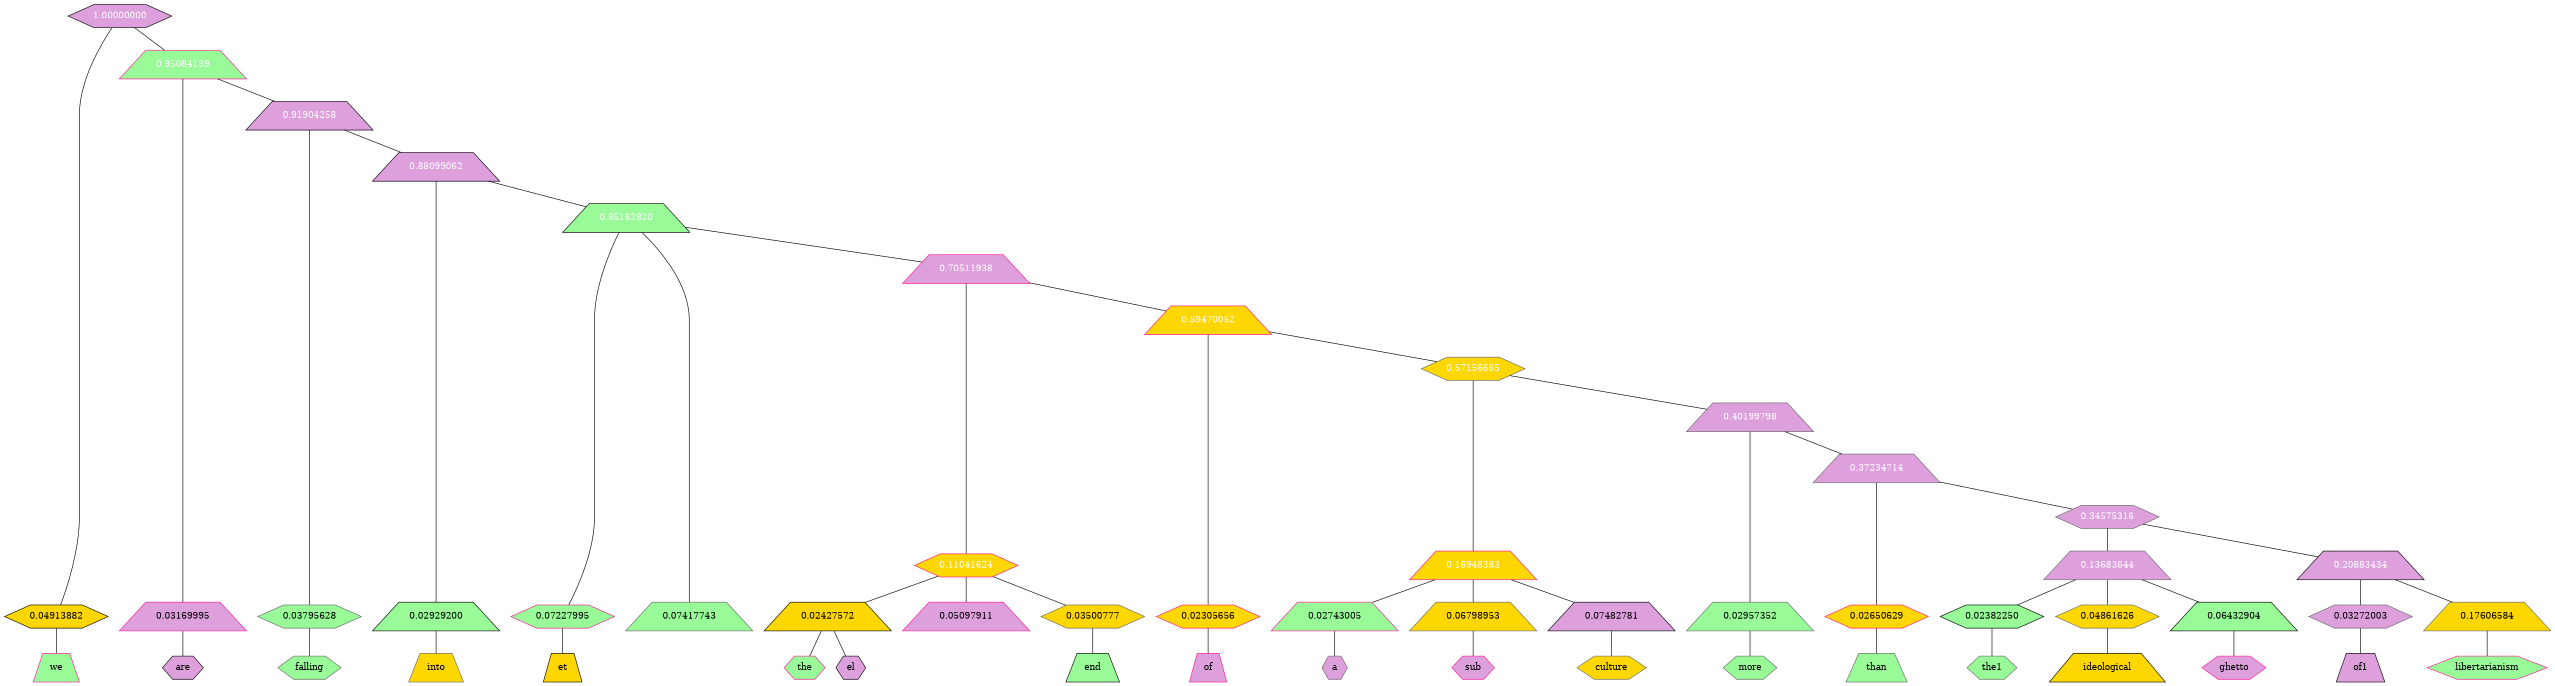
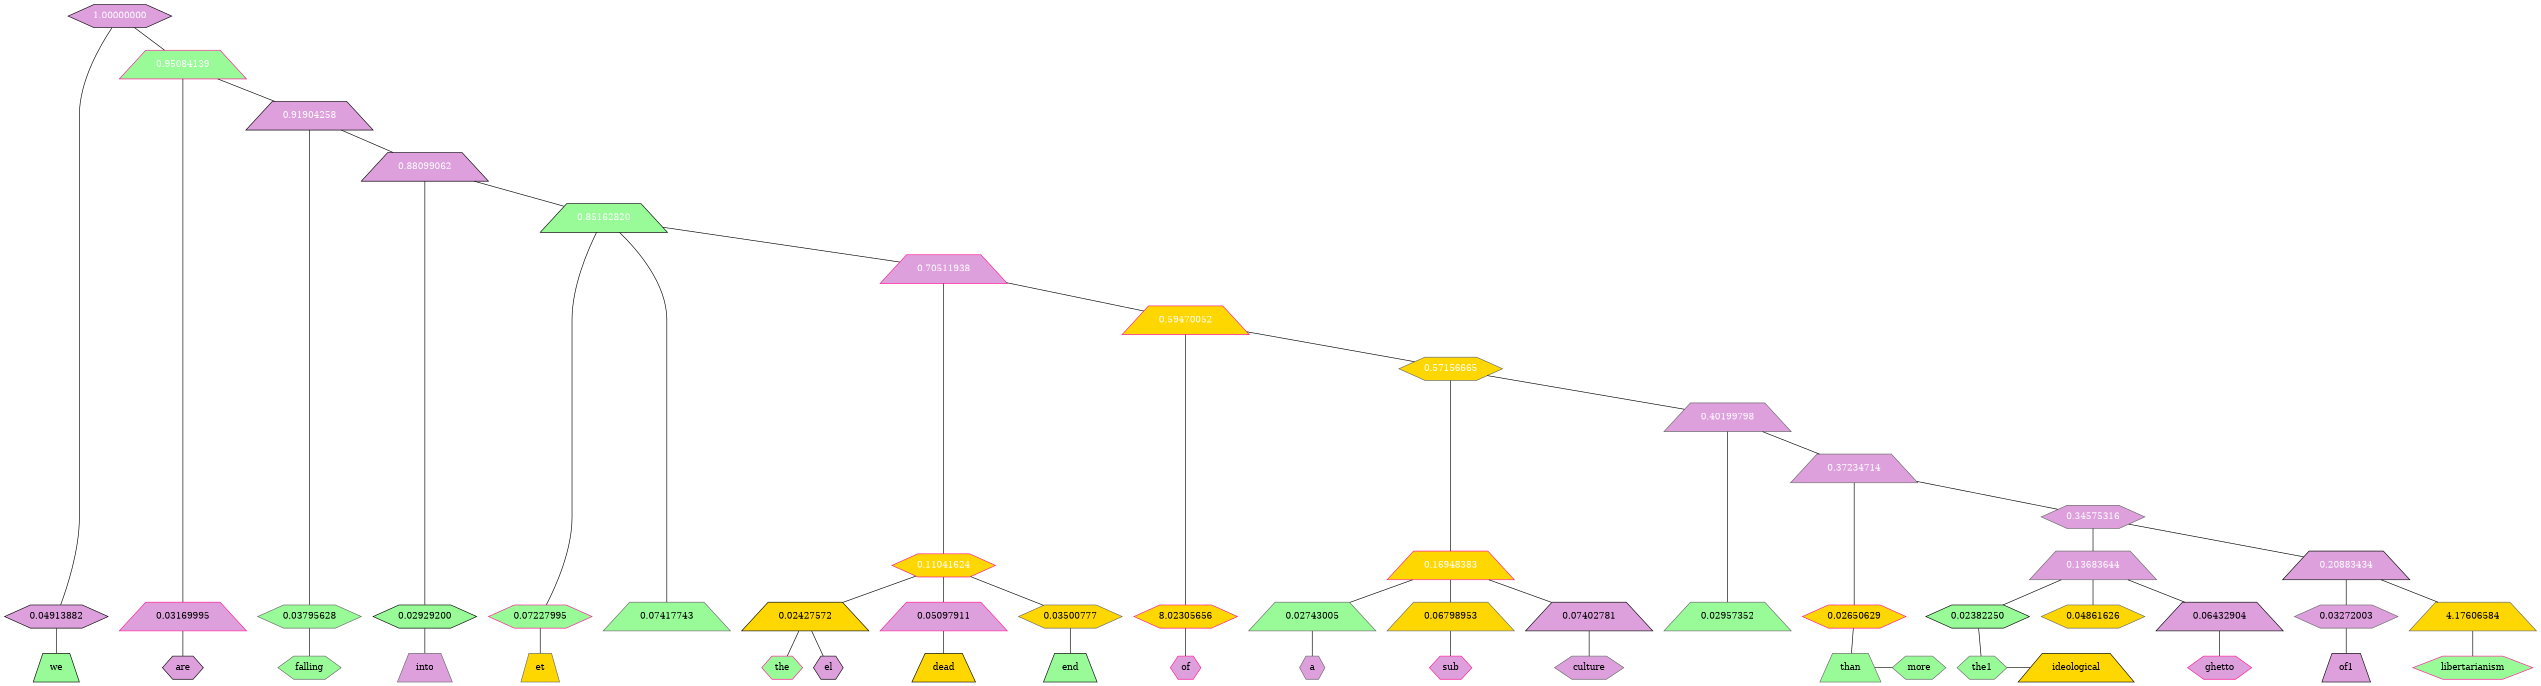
(56, 617) -> (56, 617)
(436, 617) -> (425, 617)
(1208, 617) -> (1186, 617)
(1335, 617) -> (1312, 617)
(1612, 617) -> (1589, 617)
(2234, 617) -> (2220, 617)
(2487, 617) -> (2473, 617)
(2107, 641) -> (2019, 668)
(1750, 644) -> (1883, 668)
(56, 668) -> (56, 668)
(436, 668) -> (425, 668)
(563, 668) -> (540, 668)
none -> (944, 668)
(1208, 668) -> (1186, 668)
(1612, 668) -> (1589, 668)
